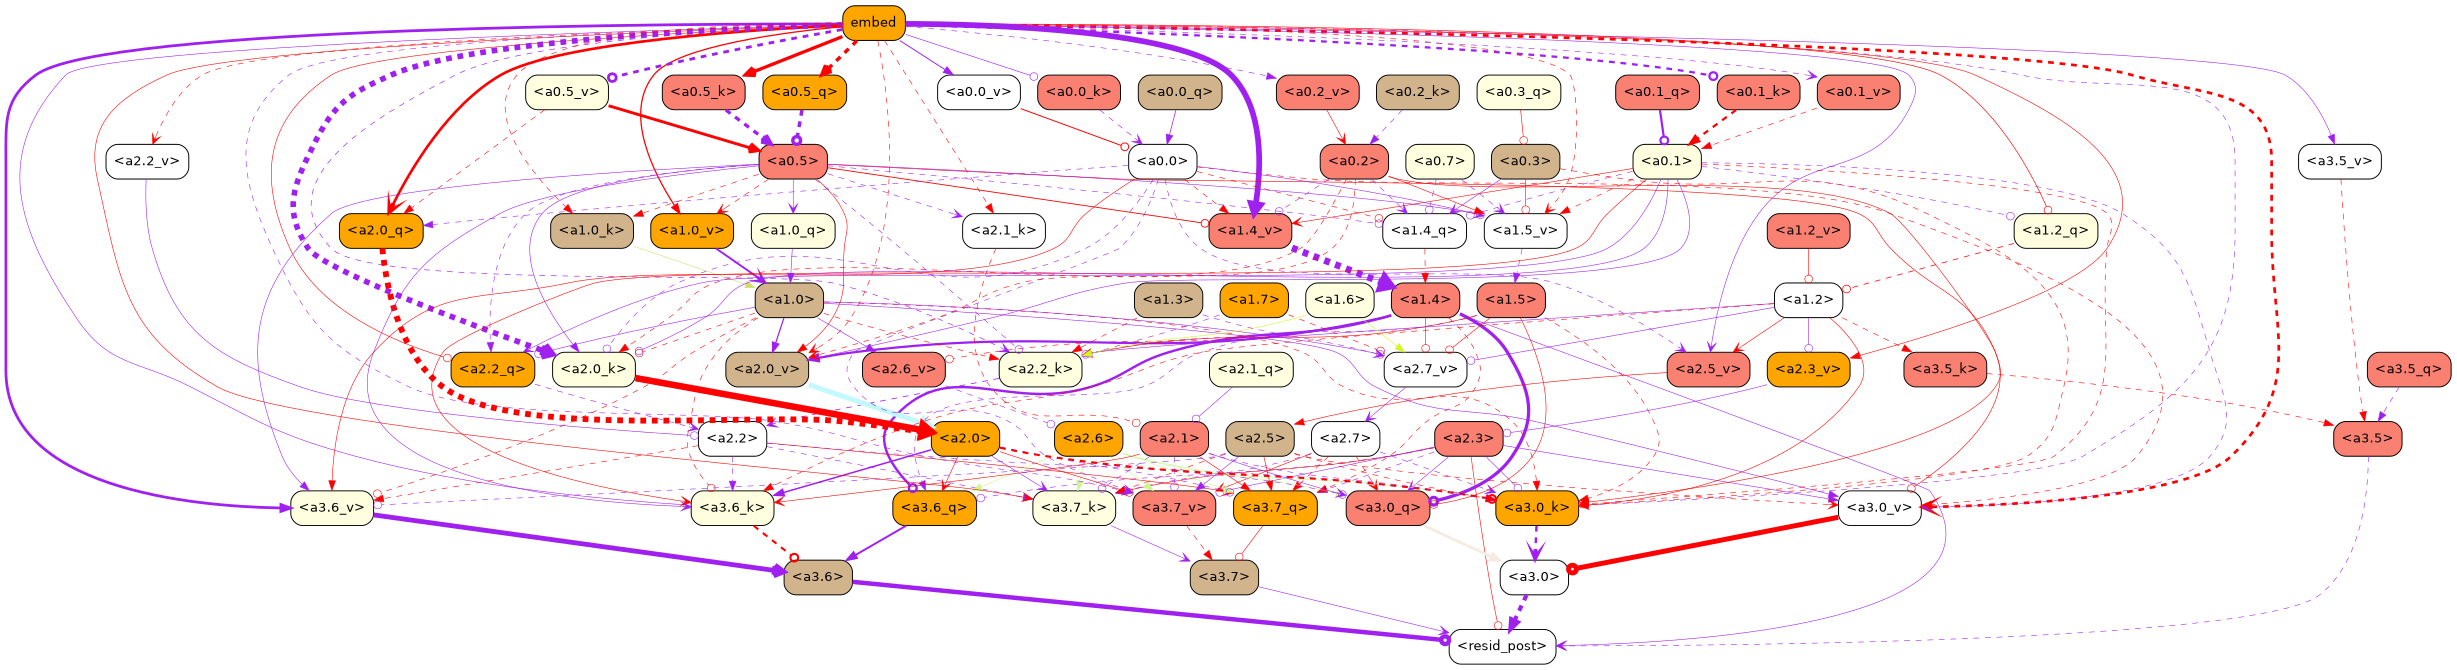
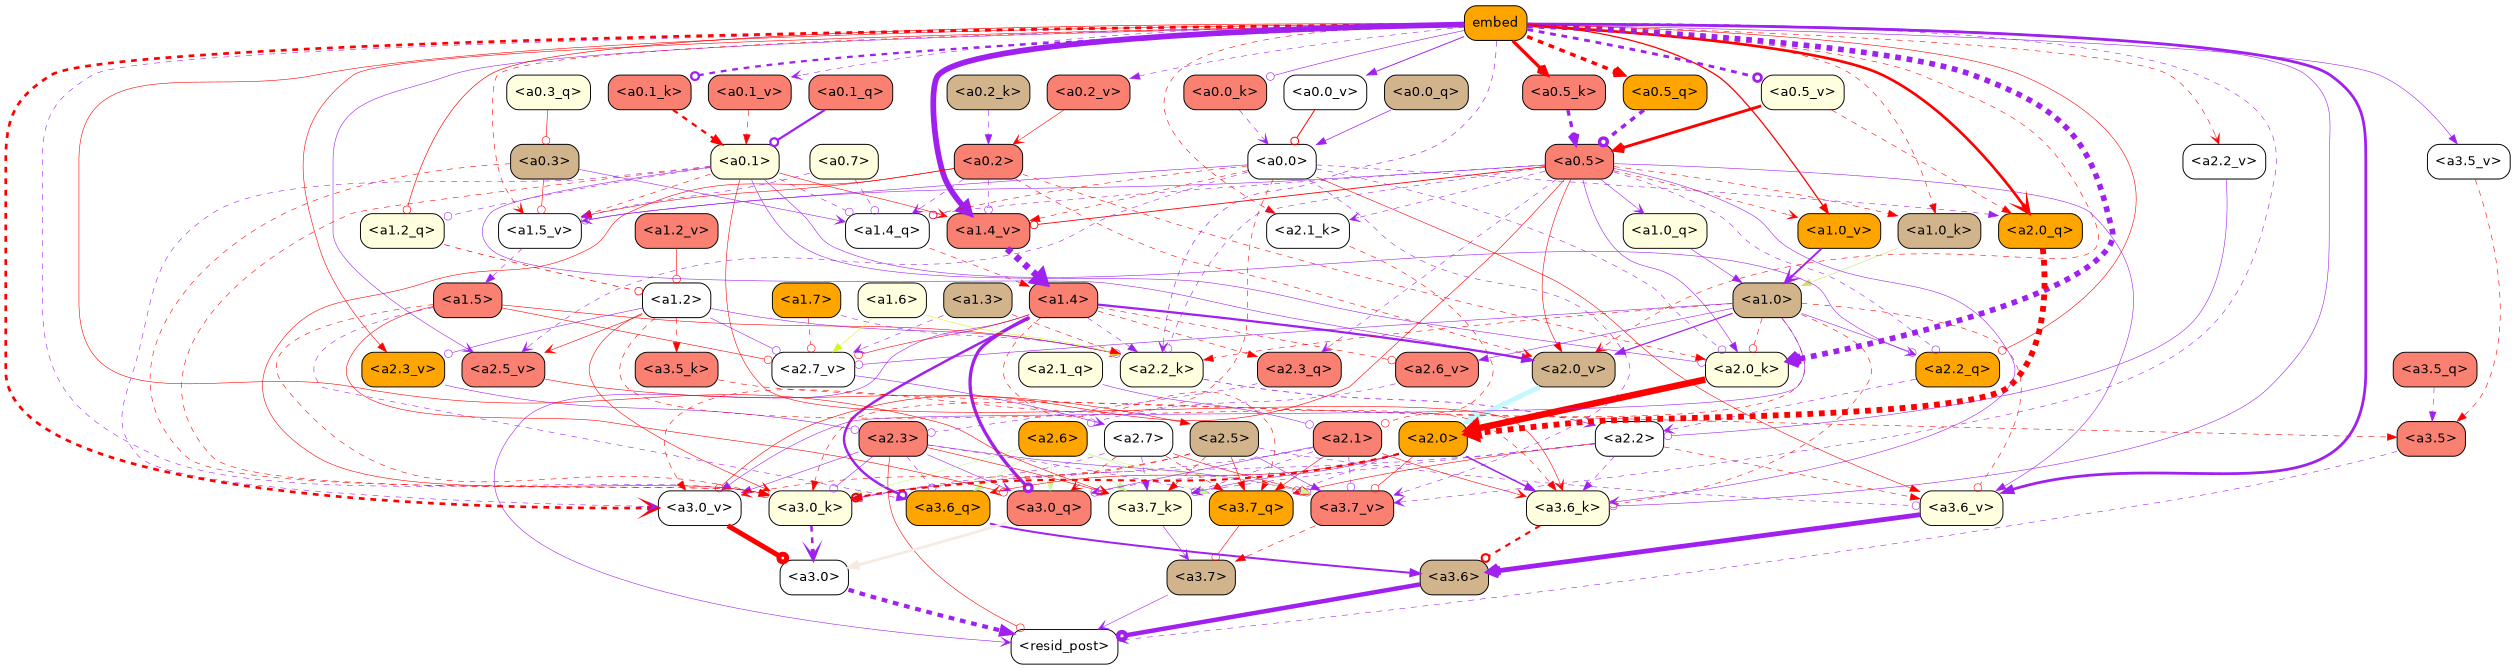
(517, 225) -> (1774, 257)
none -> (1299, 370)
(1537, 508) -> (810, 508)
